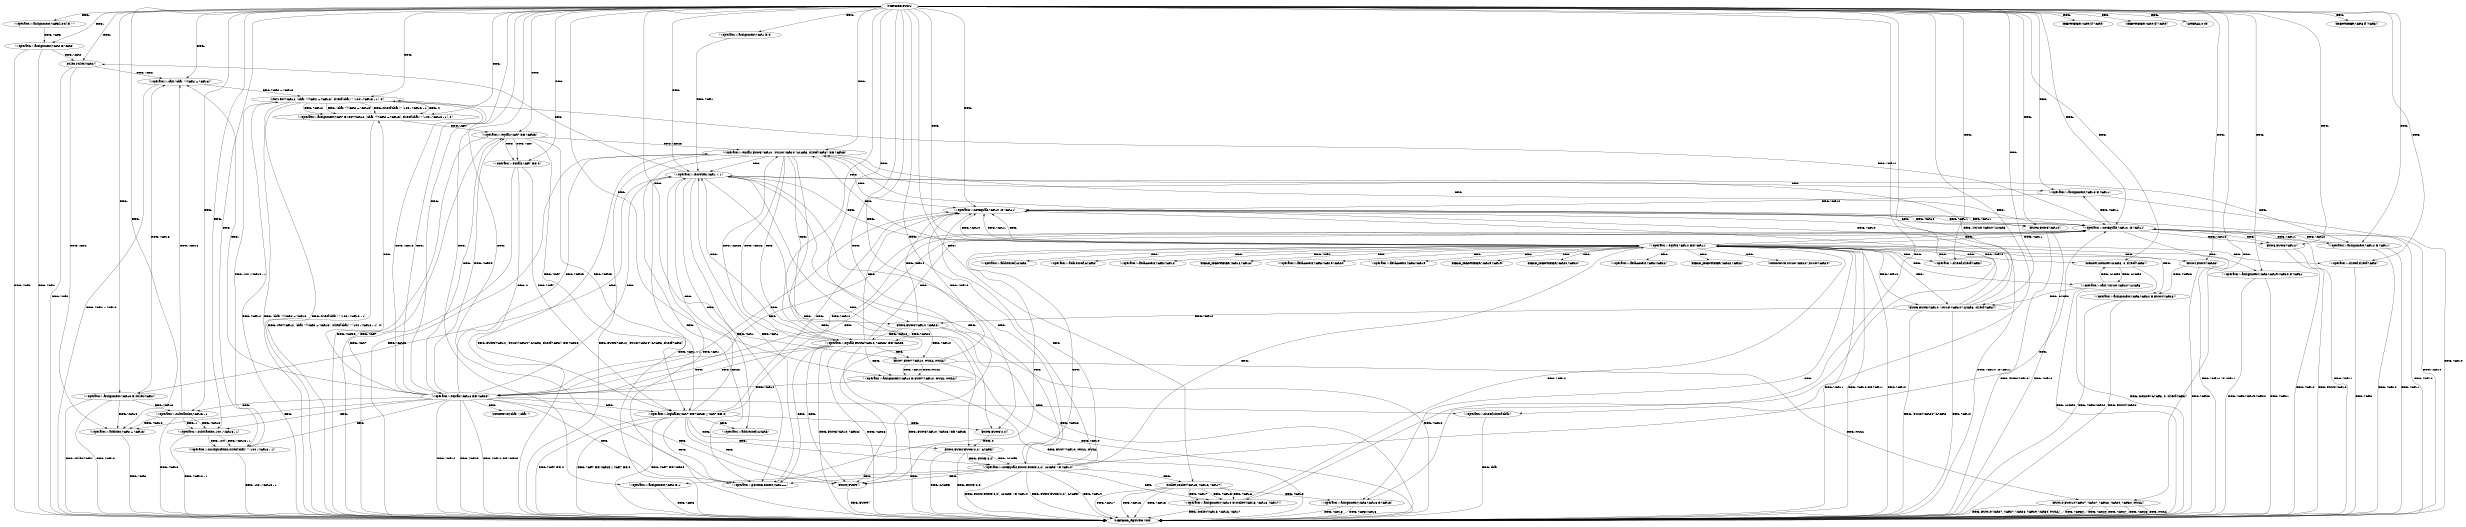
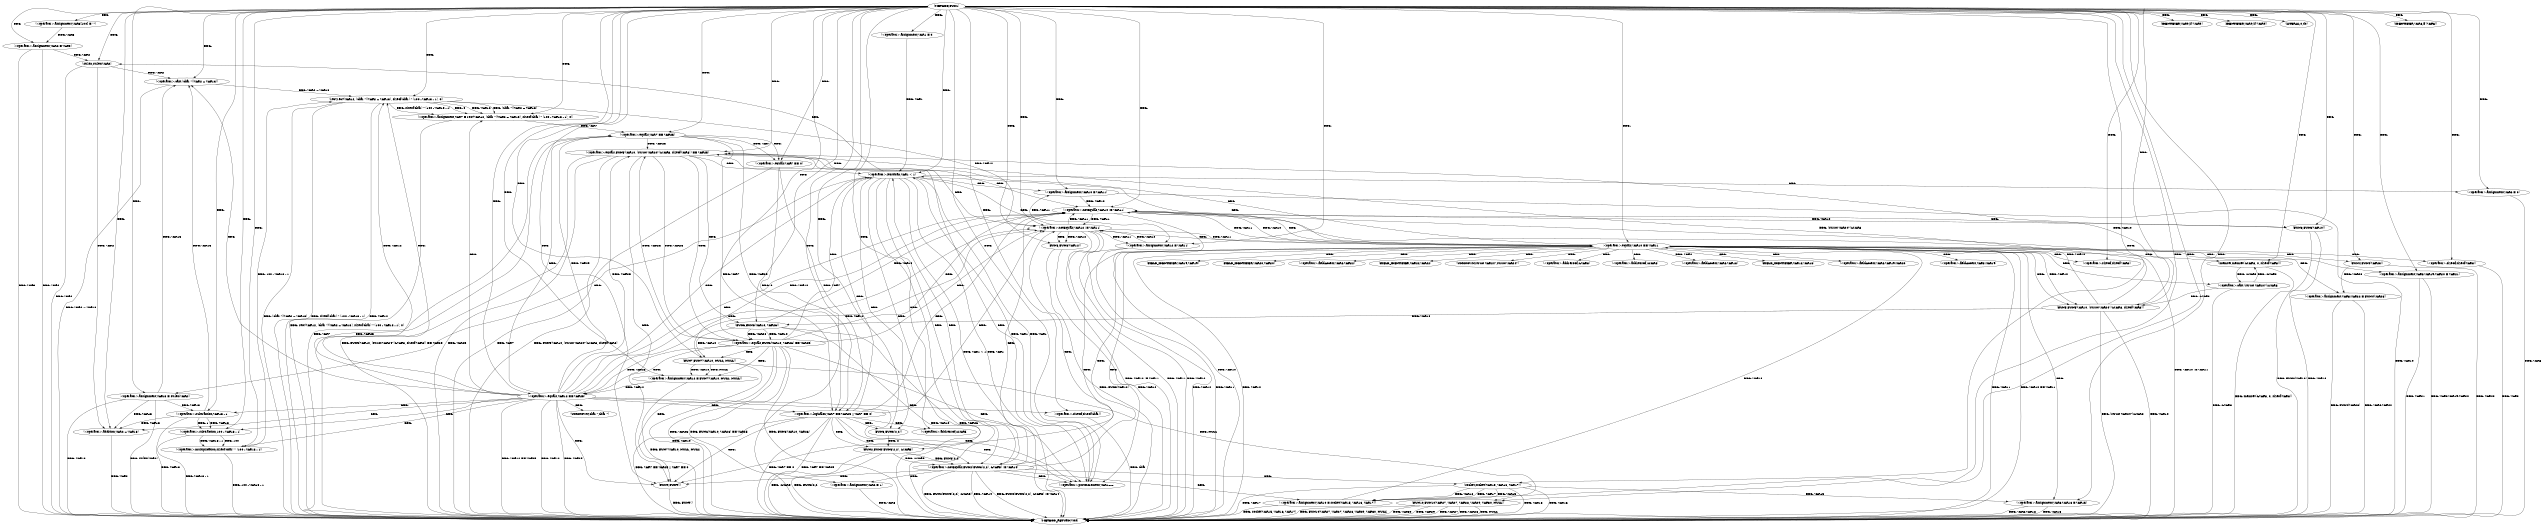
none -> (2493, 193)
